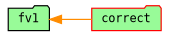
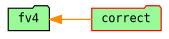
(29, 19) -> (29, 19)
